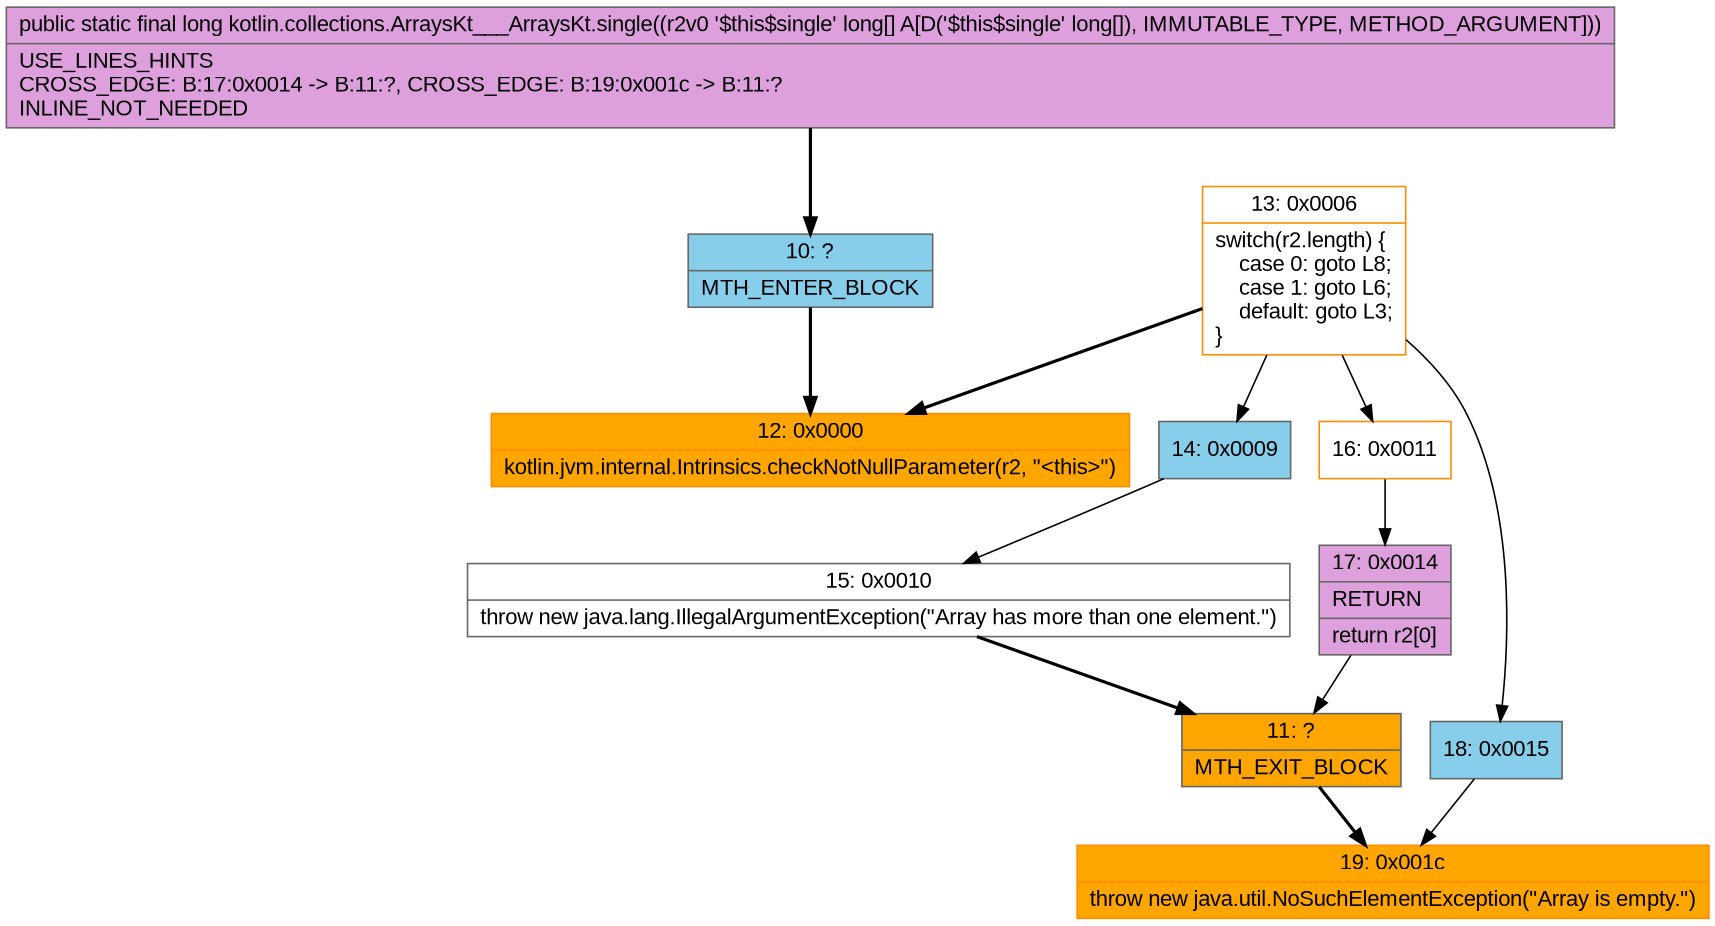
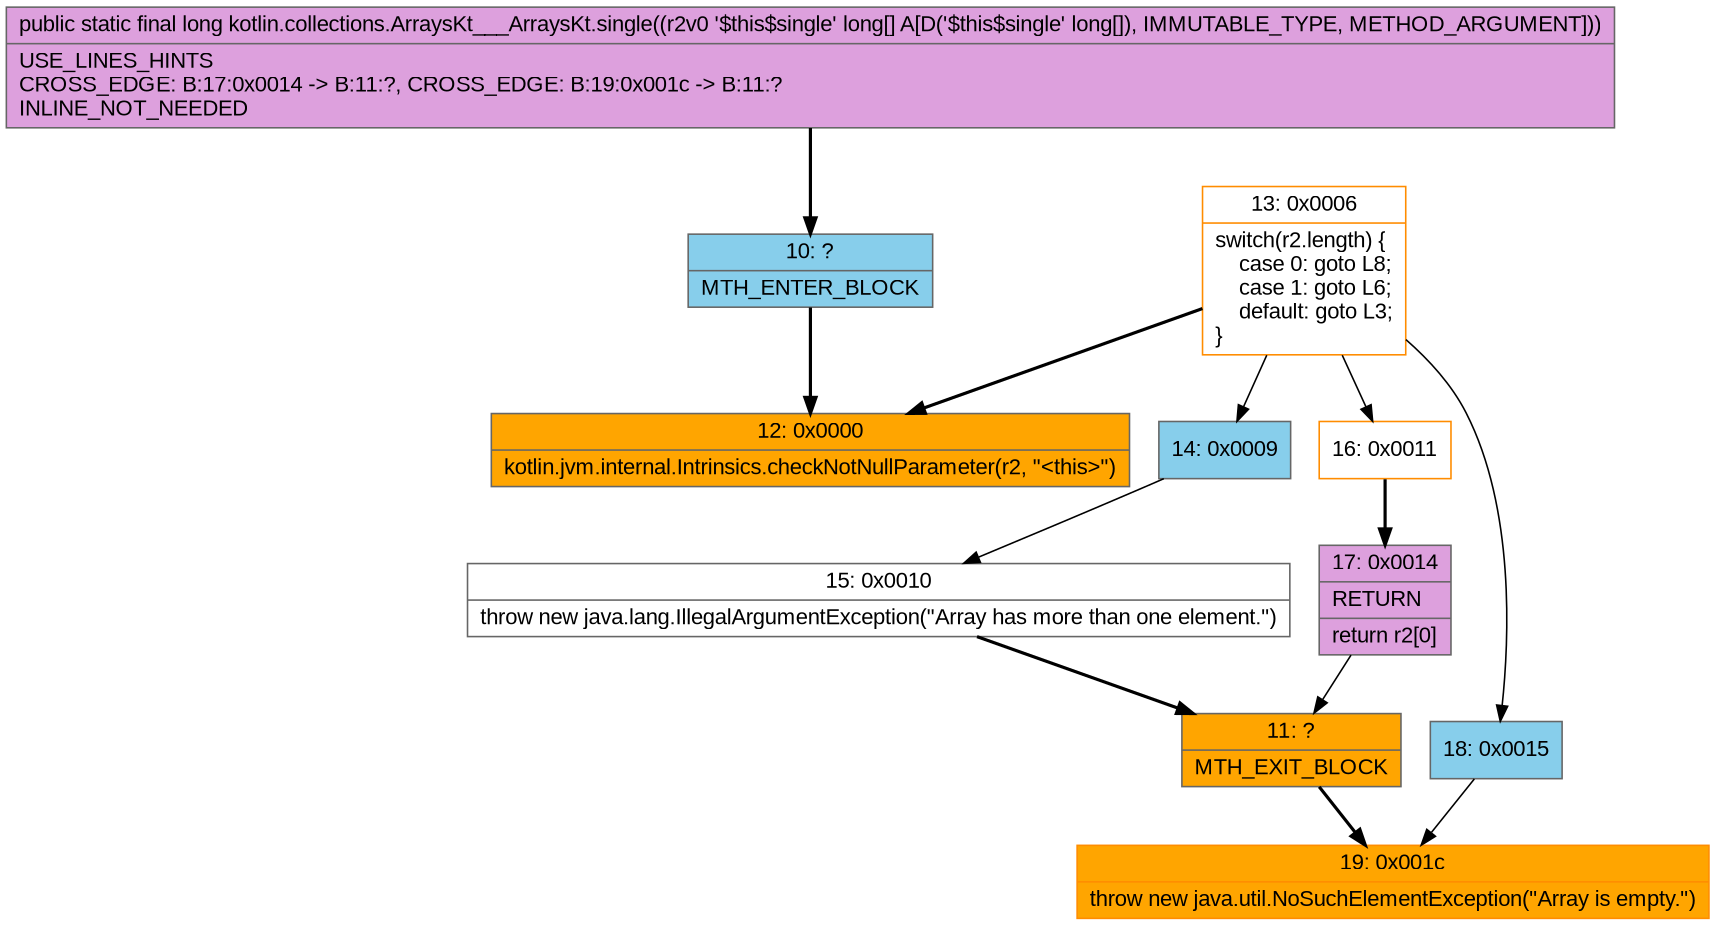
(810, 450) -> (810, 450)
(1385, 504) -> (1385, 504)
